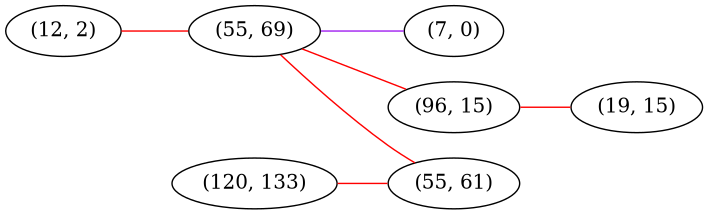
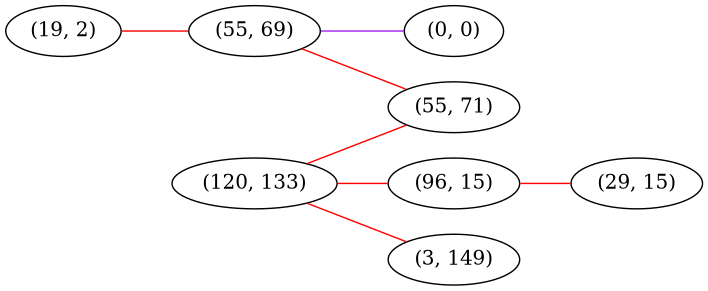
(63, 31) -> (63, 31)
(454, 31) -> (454, 31)
(354, 69) -> (363, 183)
(637, 107) -> (637, 183)
(454, 183) -> (454, 107)
none -> (454, 260)
